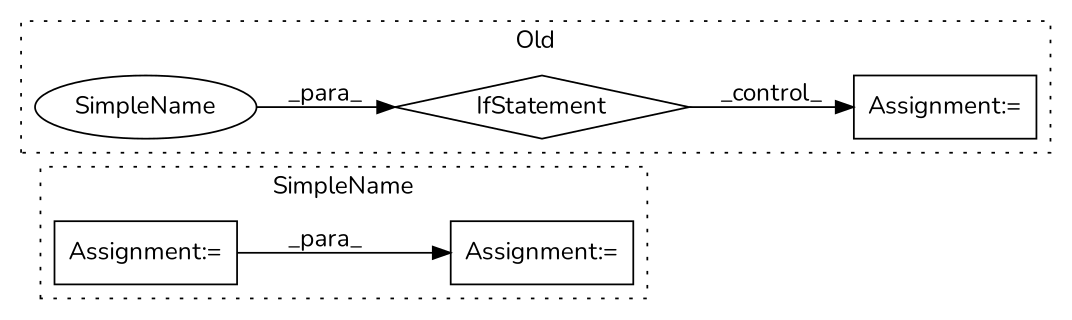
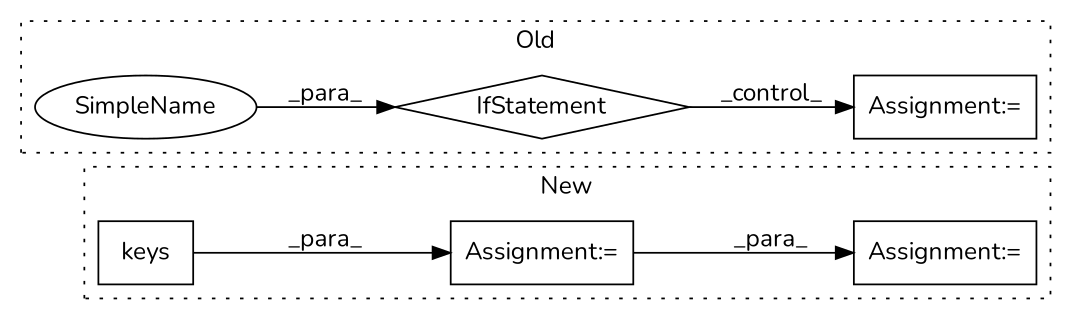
(344, 187) -> (567, 187)
none -> (146, 253)
